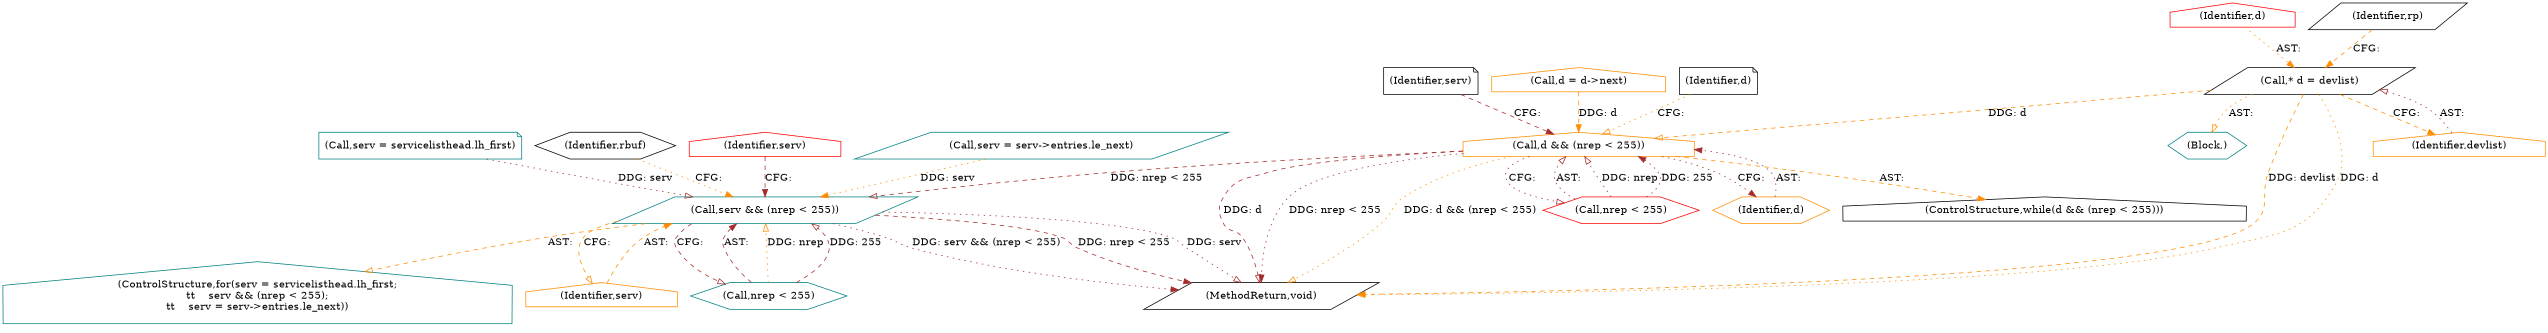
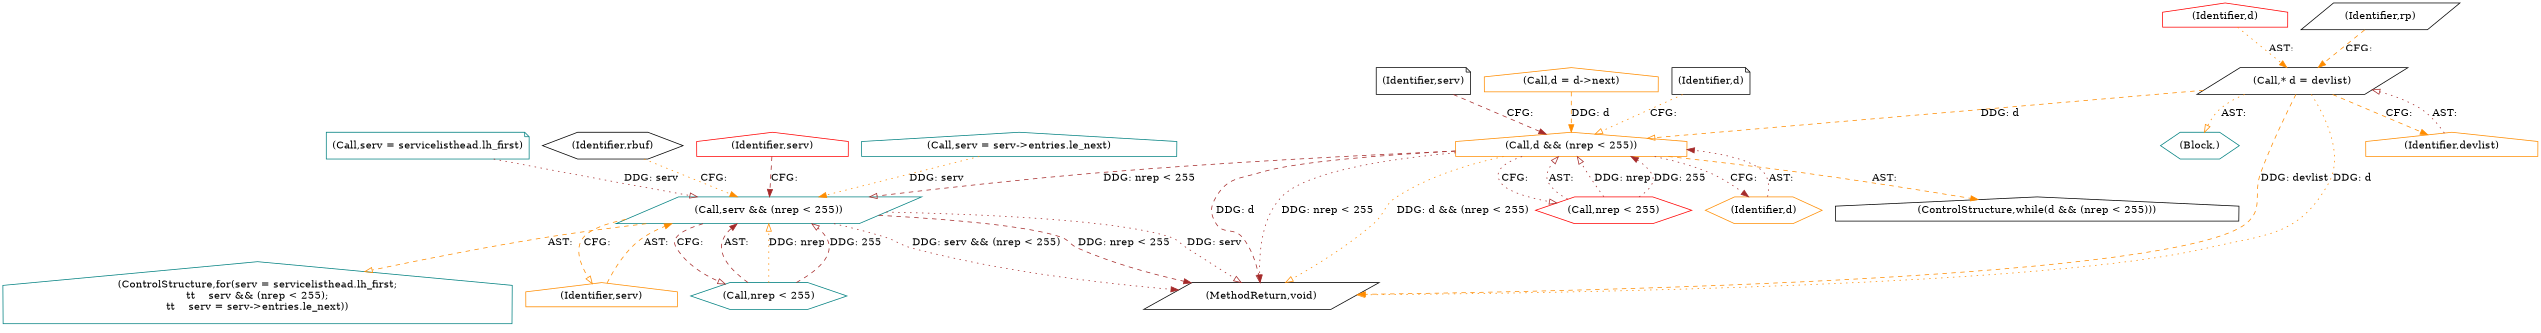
(1041, 146) -> (1019, 146)
